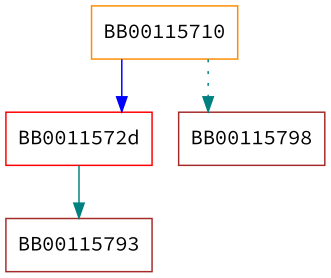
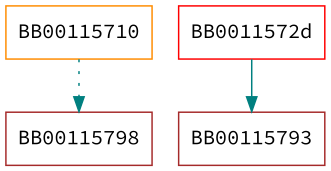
(122, 78) -> none
